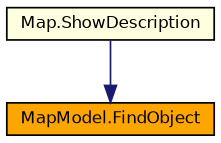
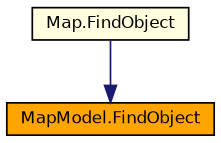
(111, 24) -> (111, 24)
